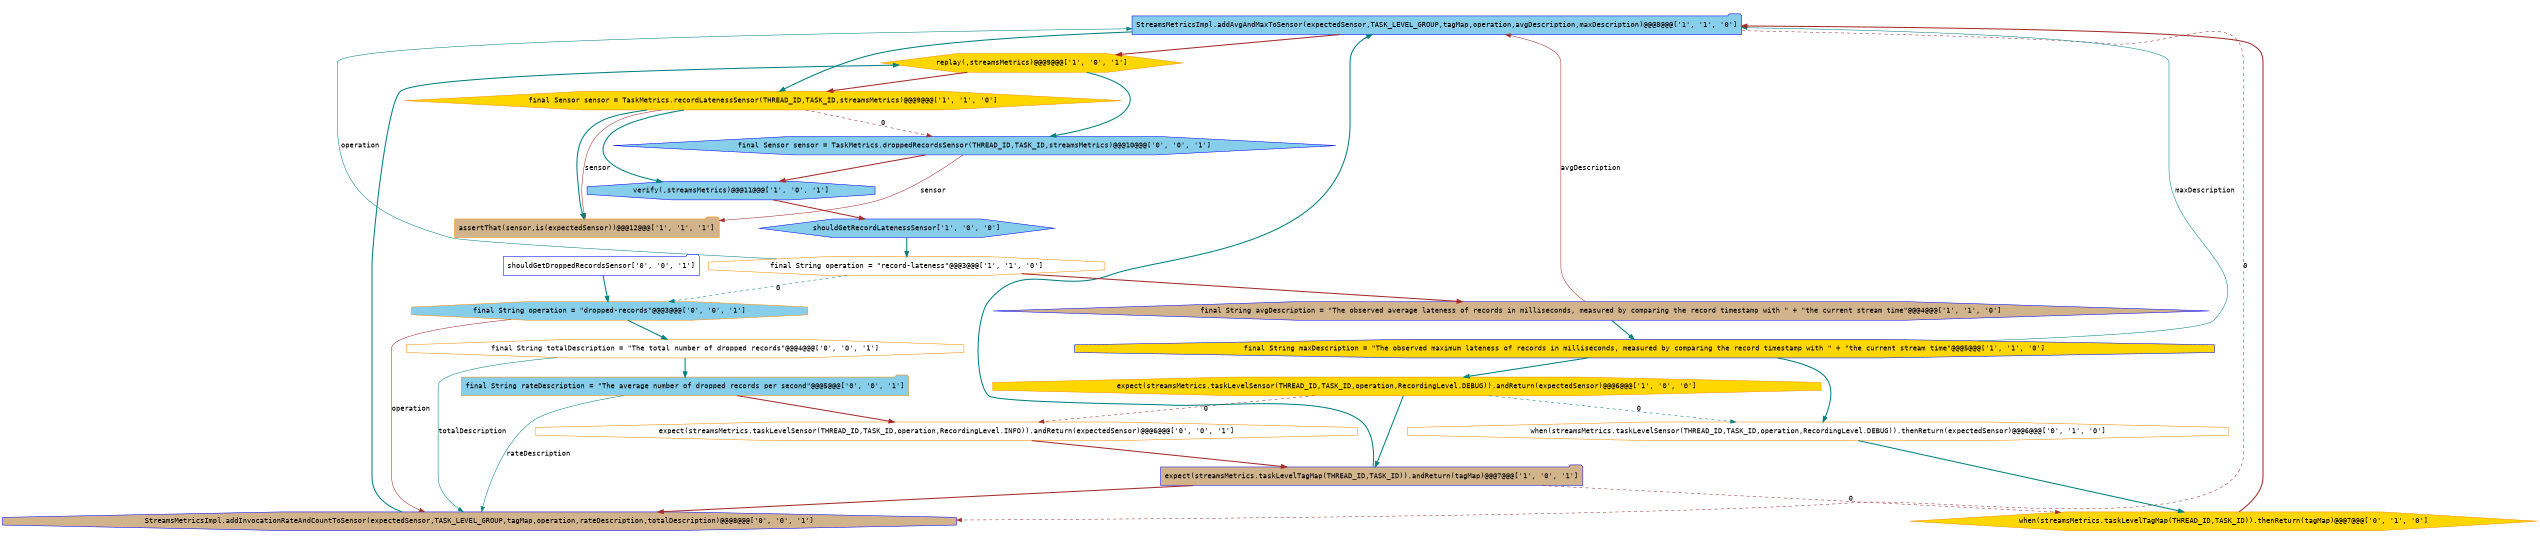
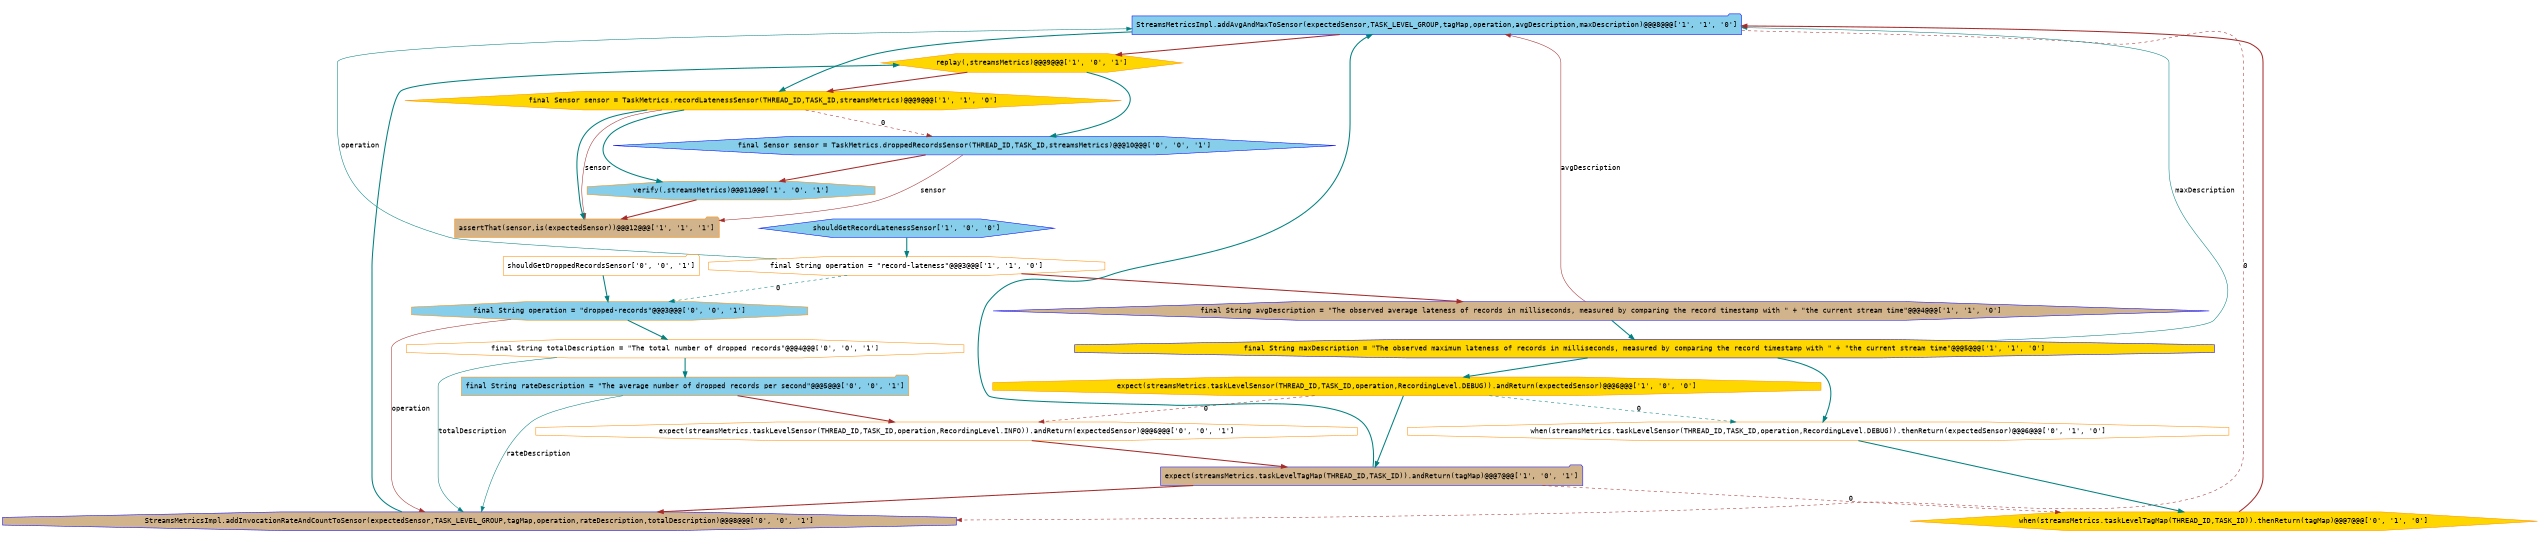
(731, 191) -> (731, 191)
(814, 208) -> (662, 209)
(601, 266) -> (601, 266)
